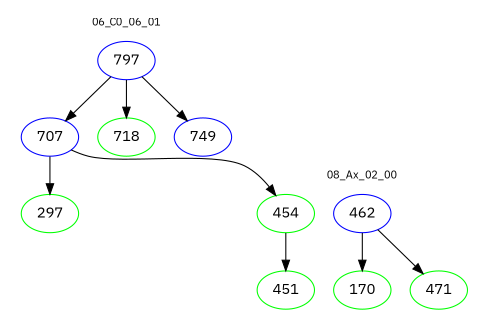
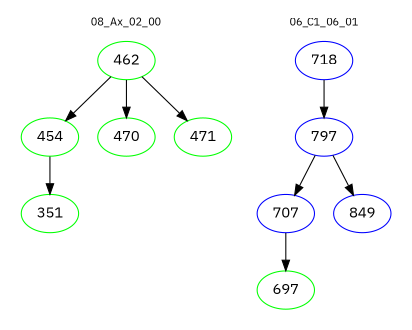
(126, 23) -> (324, 23)
(126, 94) -> (324, 94)
(126, 137) -> (324, 61)
(203, 137) -> (362, 214)
(174, 158) -> (92, 95)
(50, 214) -> (286, 290)
(362, 214) -> (126, 61)
(286, 290) -> (50, 214)
(362, 290) -> (126, 137)
